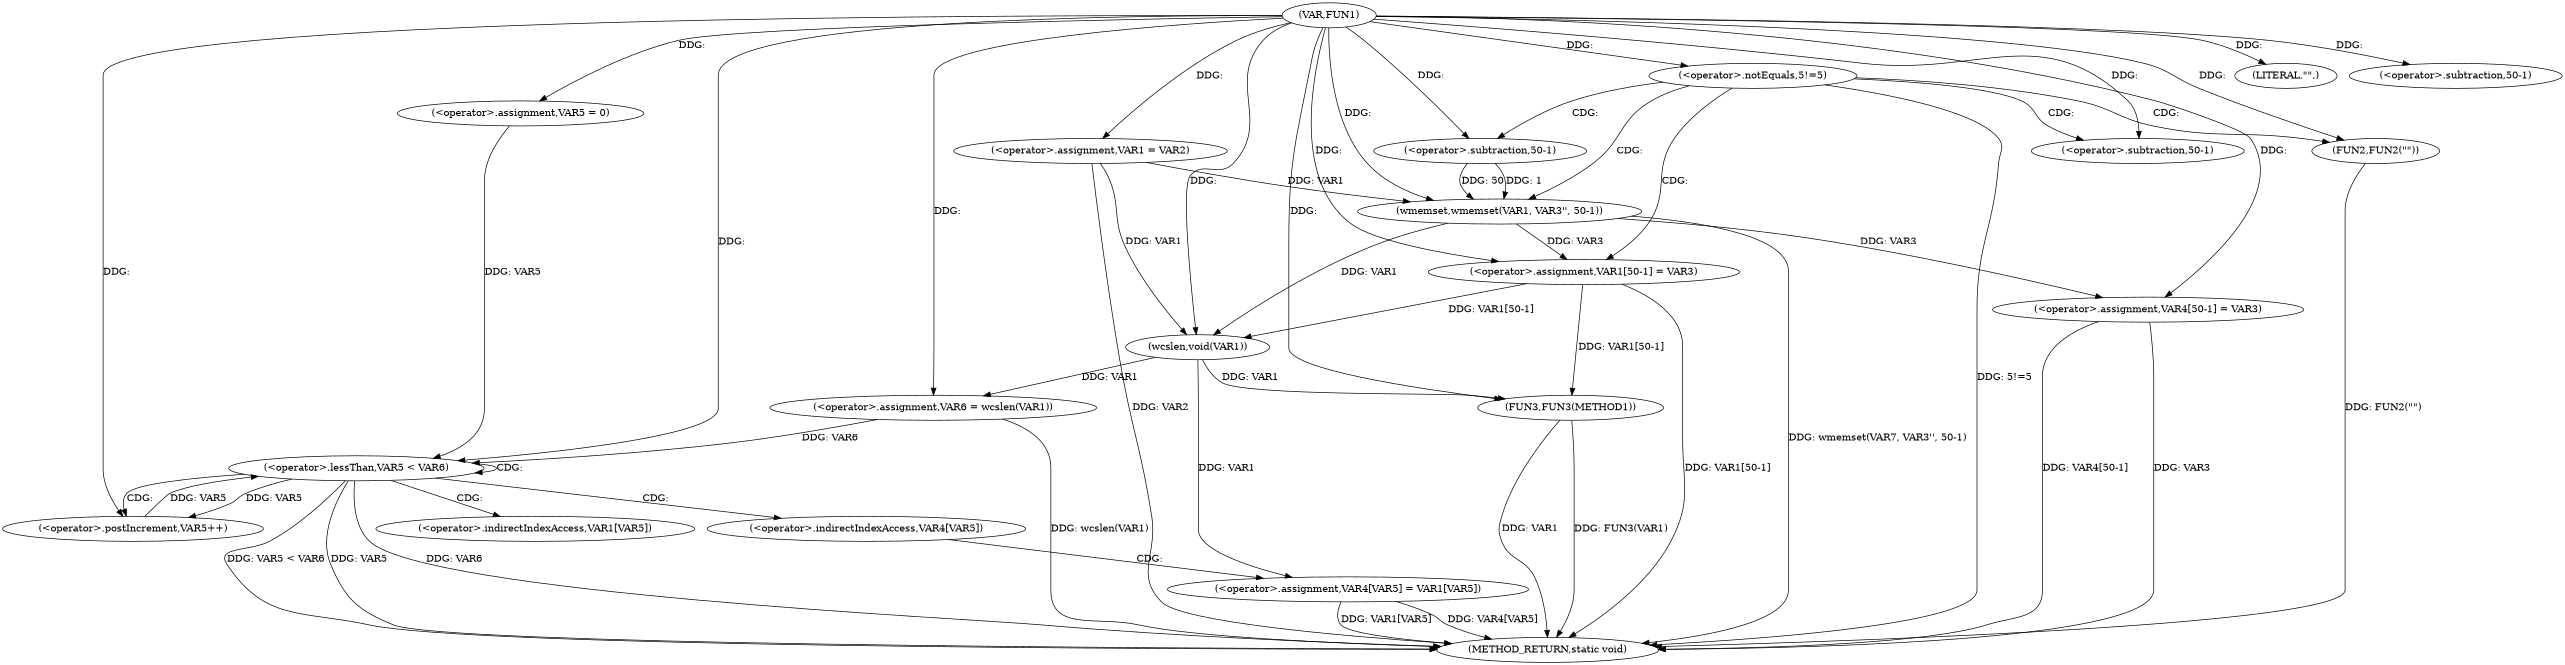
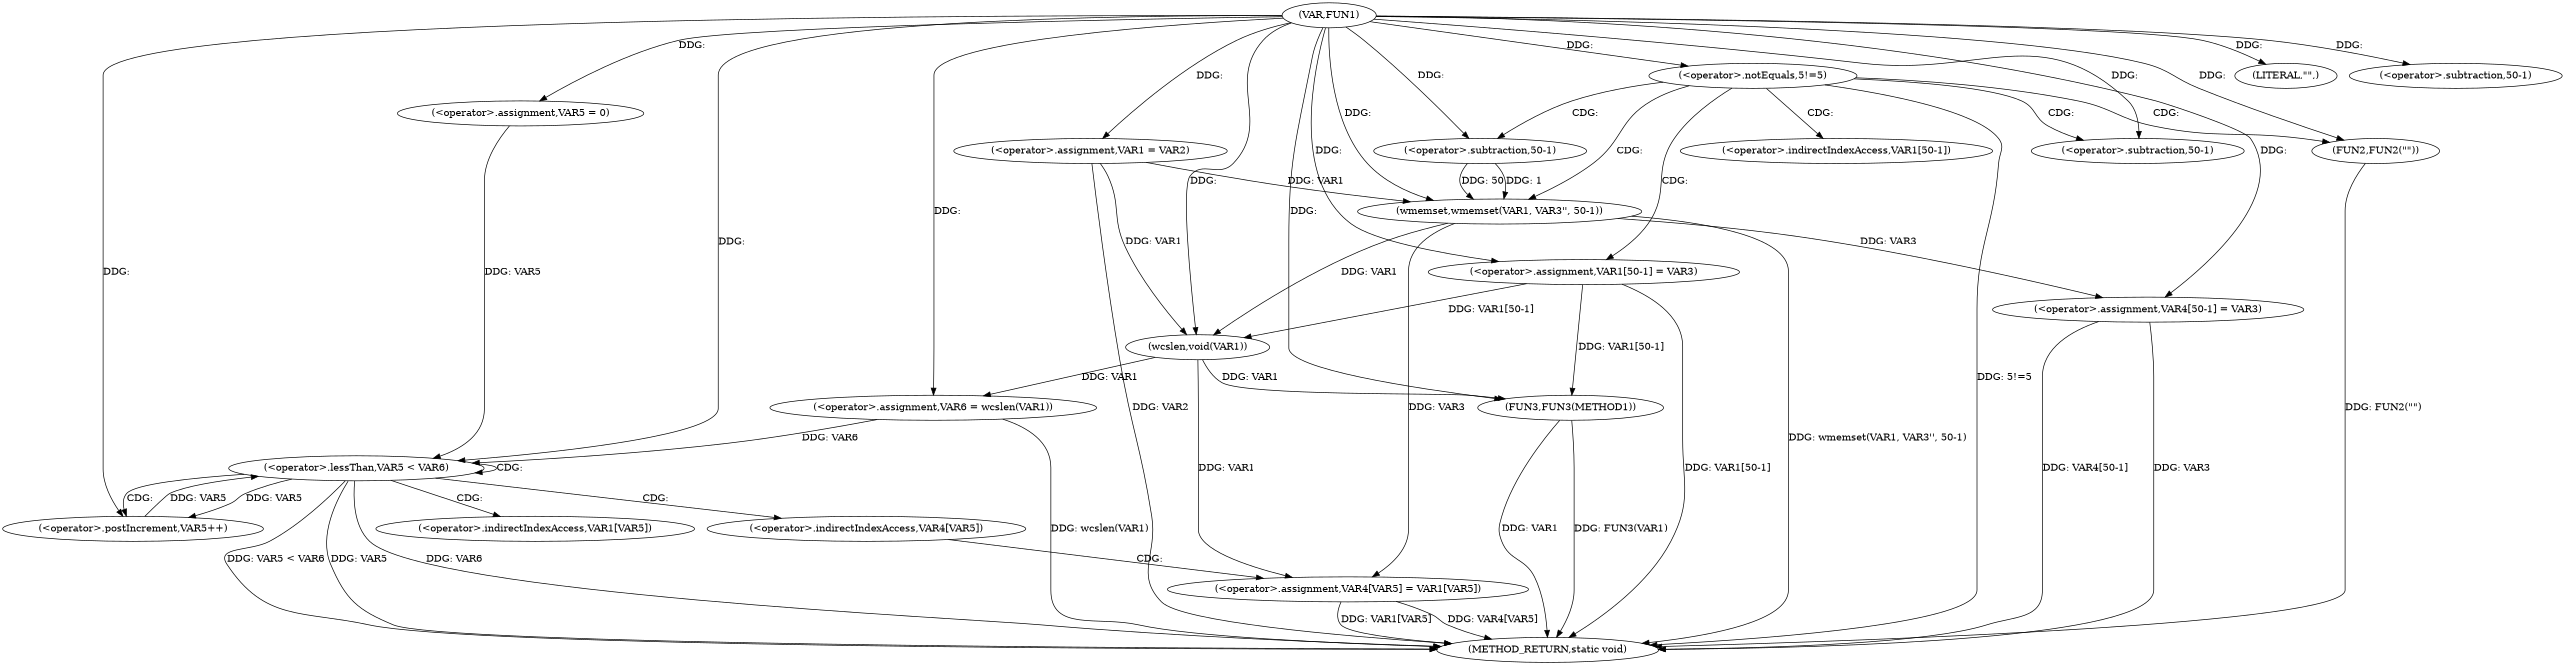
none -> (1836, 151)
(1539, 240) -> (1409, 402)
(1877, 438) -> (1877, 438)
